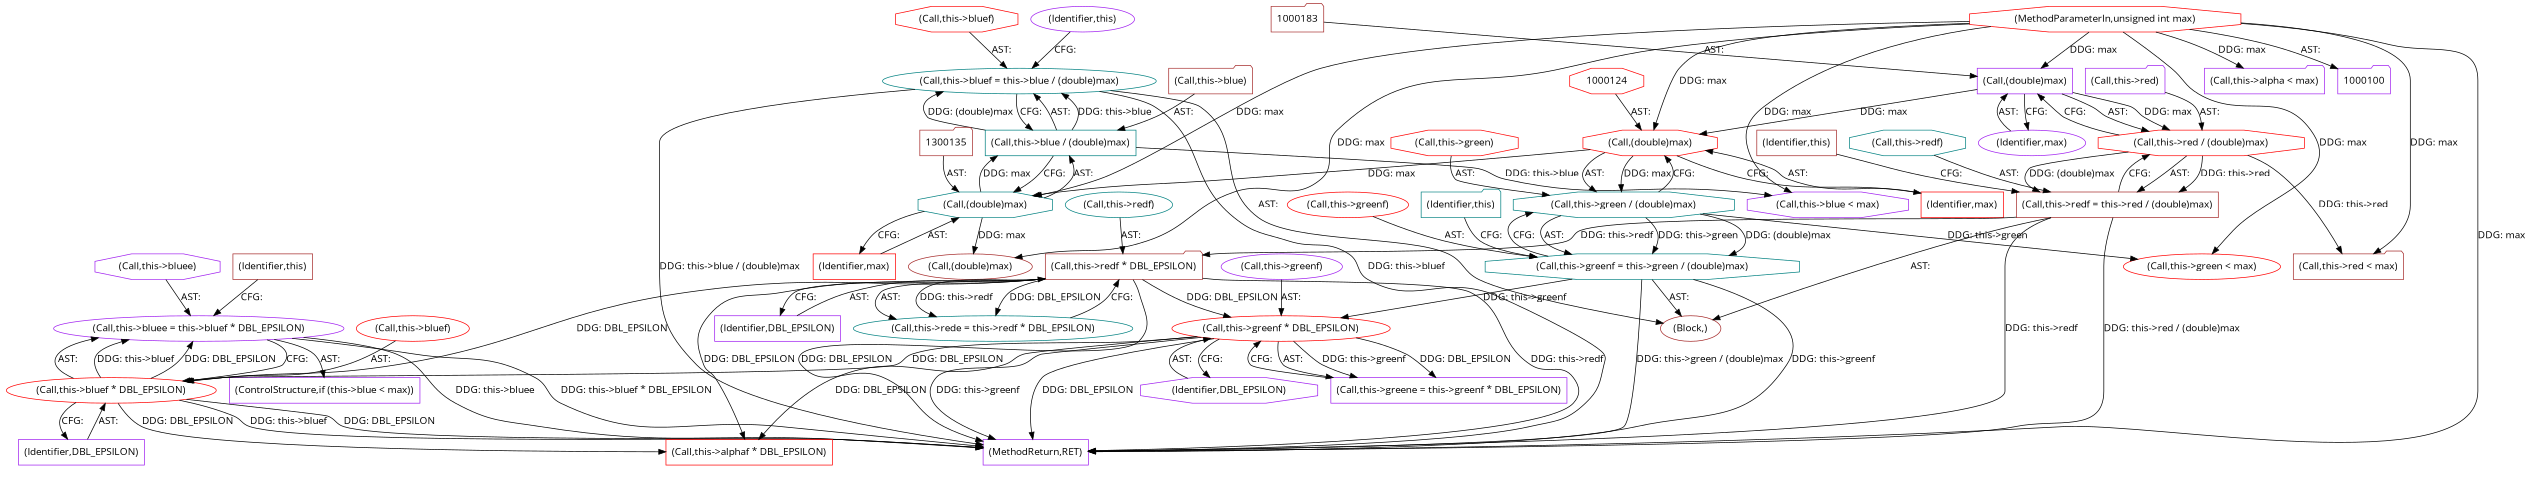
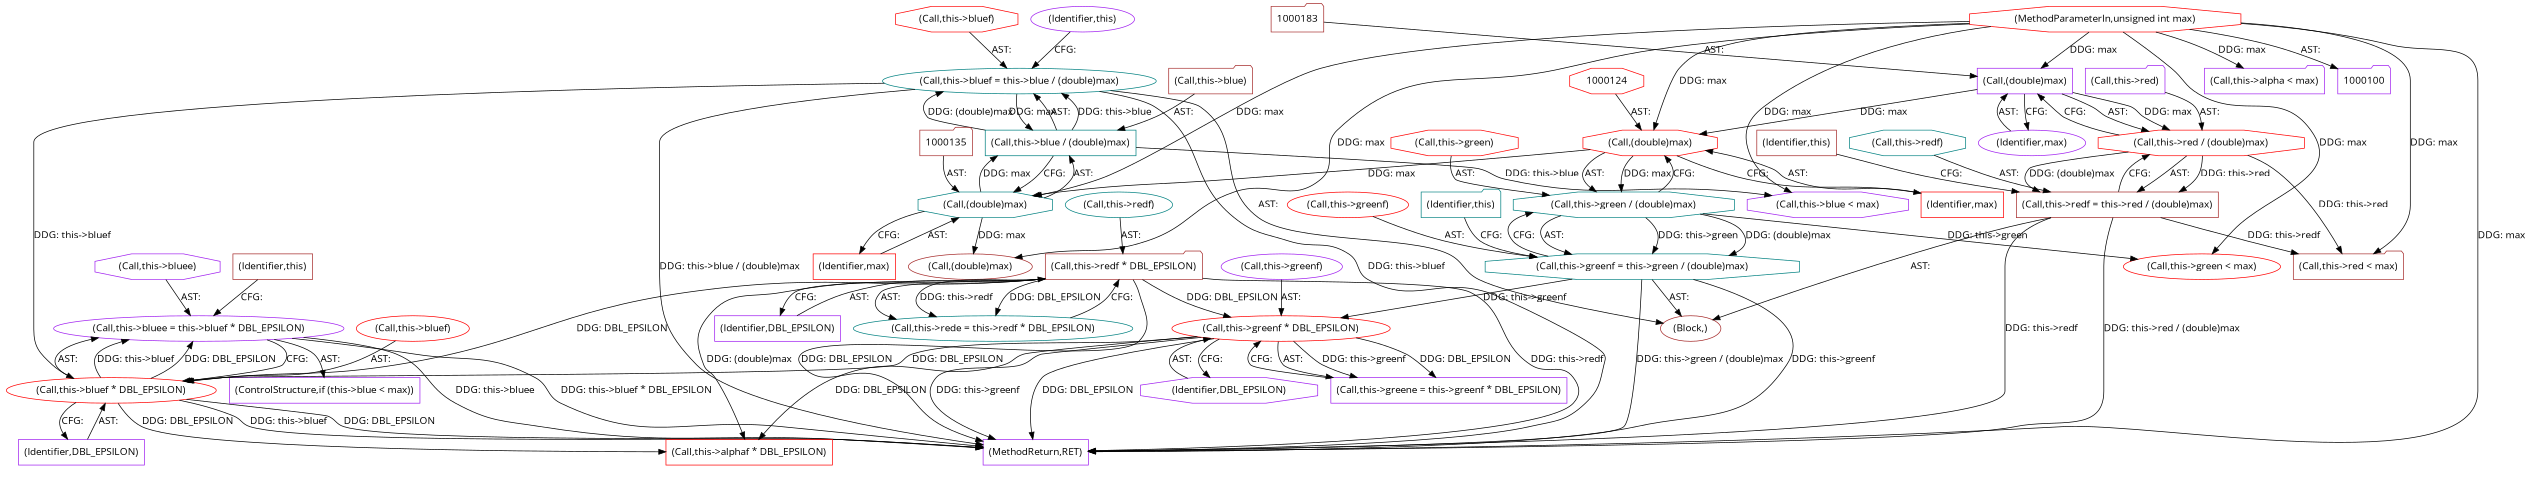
none -> (333, 100)
(1033, 112) -> (1033, 112)
(946, 143) -> (946, 143)
(1611, 225) -> (2223, 235)
(750, 359) -> (750, 359)
